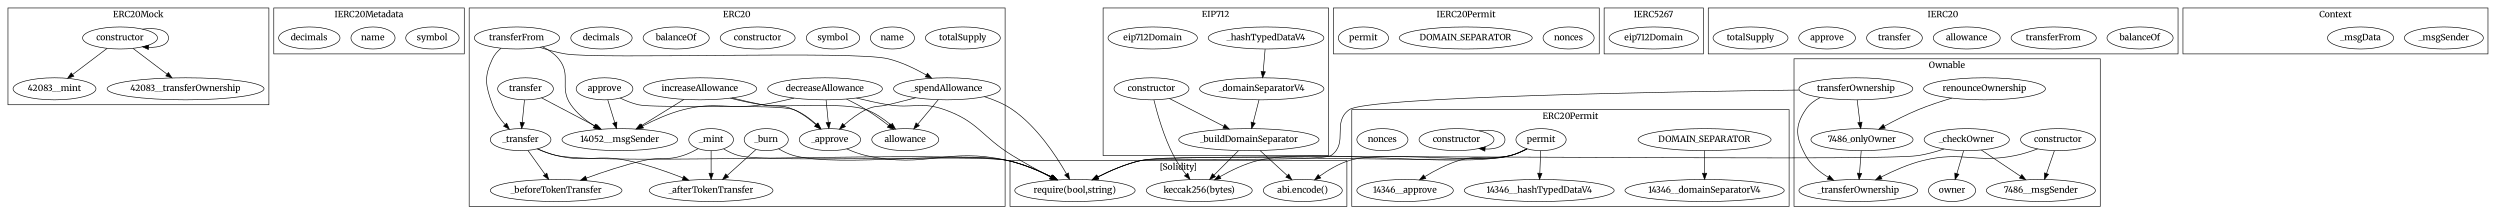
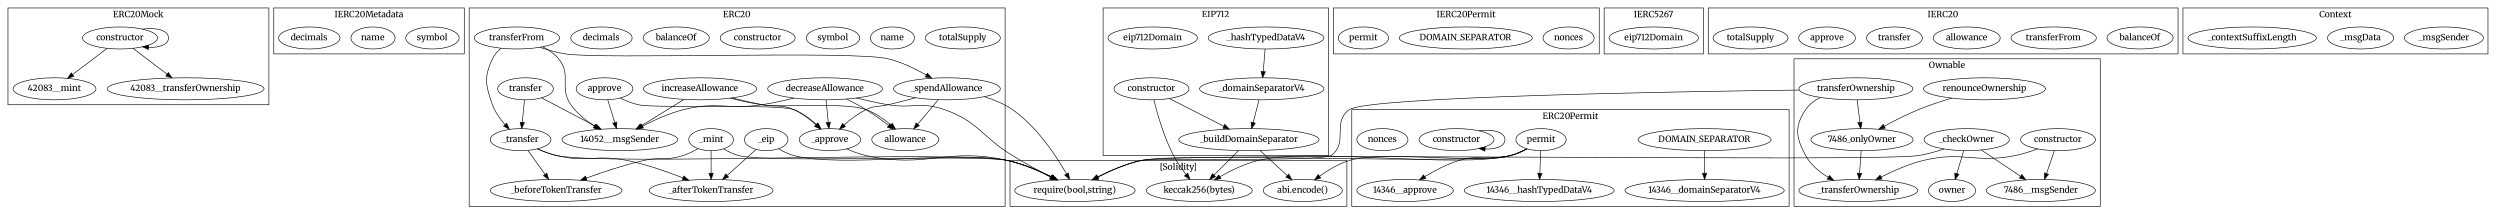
none -> (2252, 38)
(766, 140) -> (766, 140)
